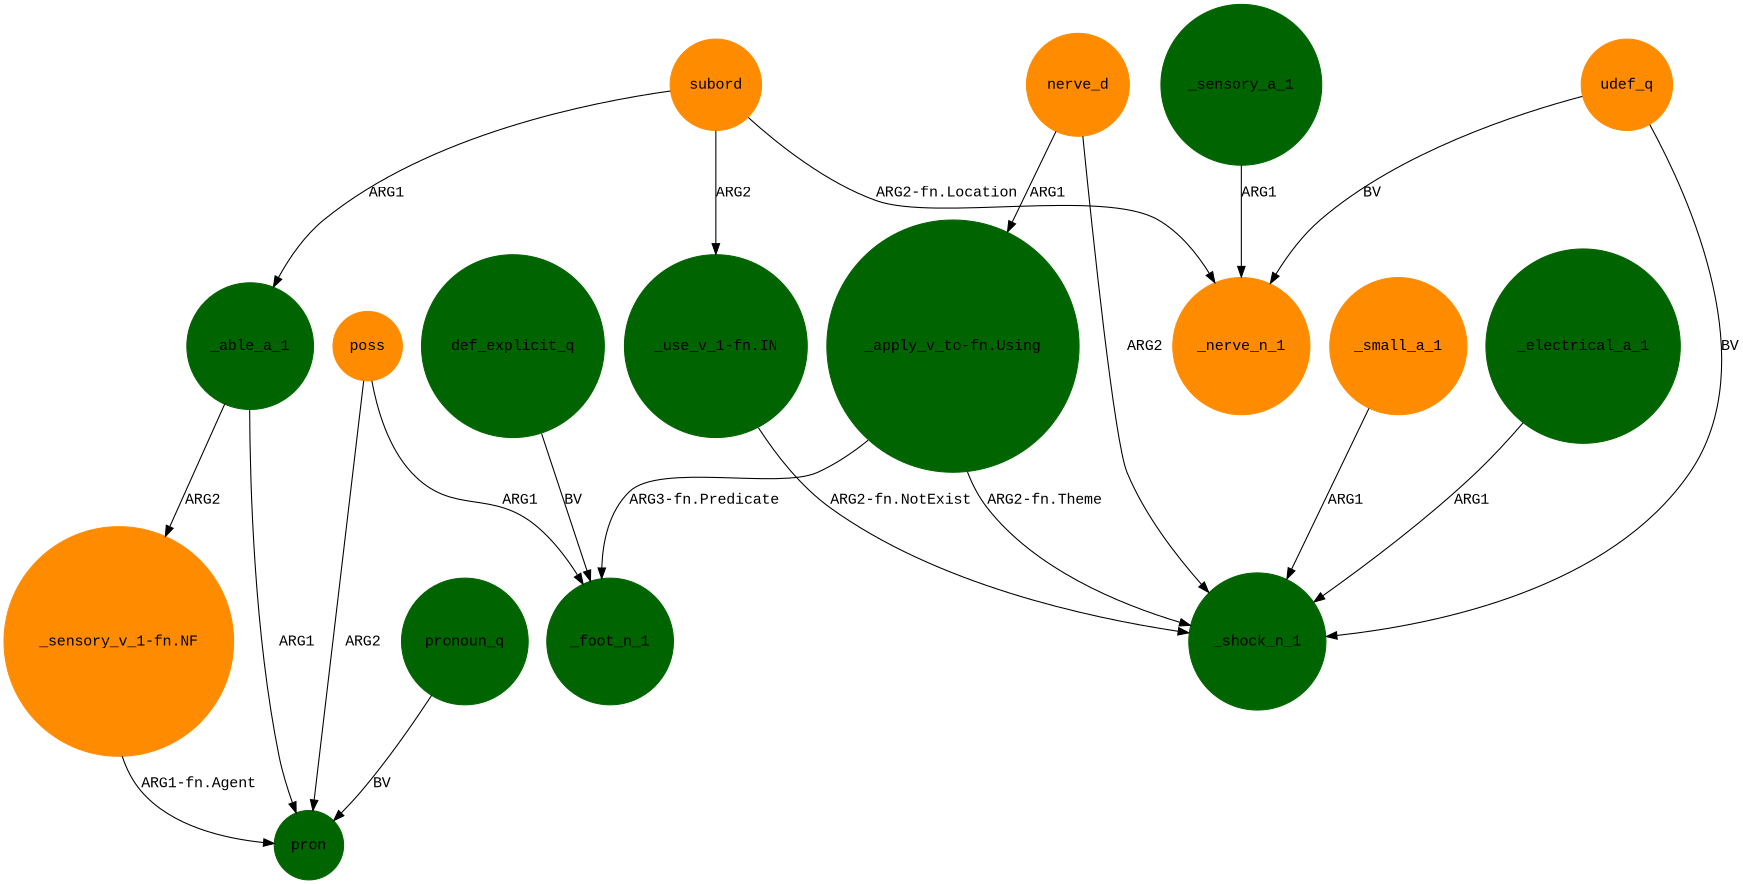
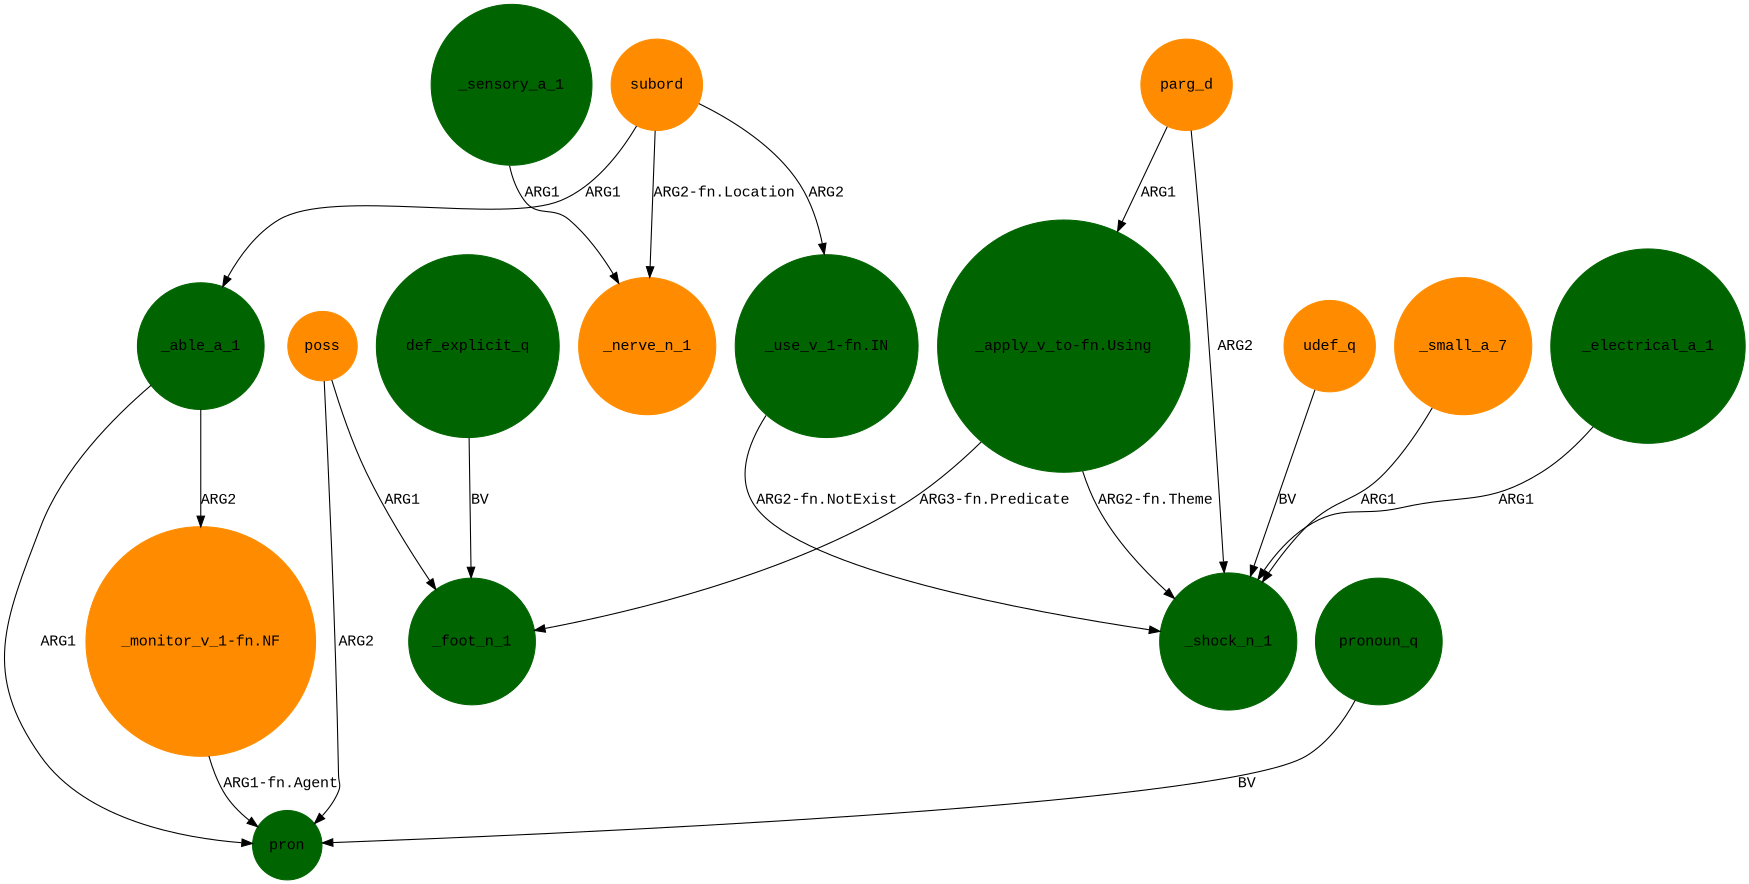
(1078, 85) -> (1187, 85)
(1413, 160) -> none
(1398, 346) -> (1463, 346)
(119, 641) -> (201, 641)
